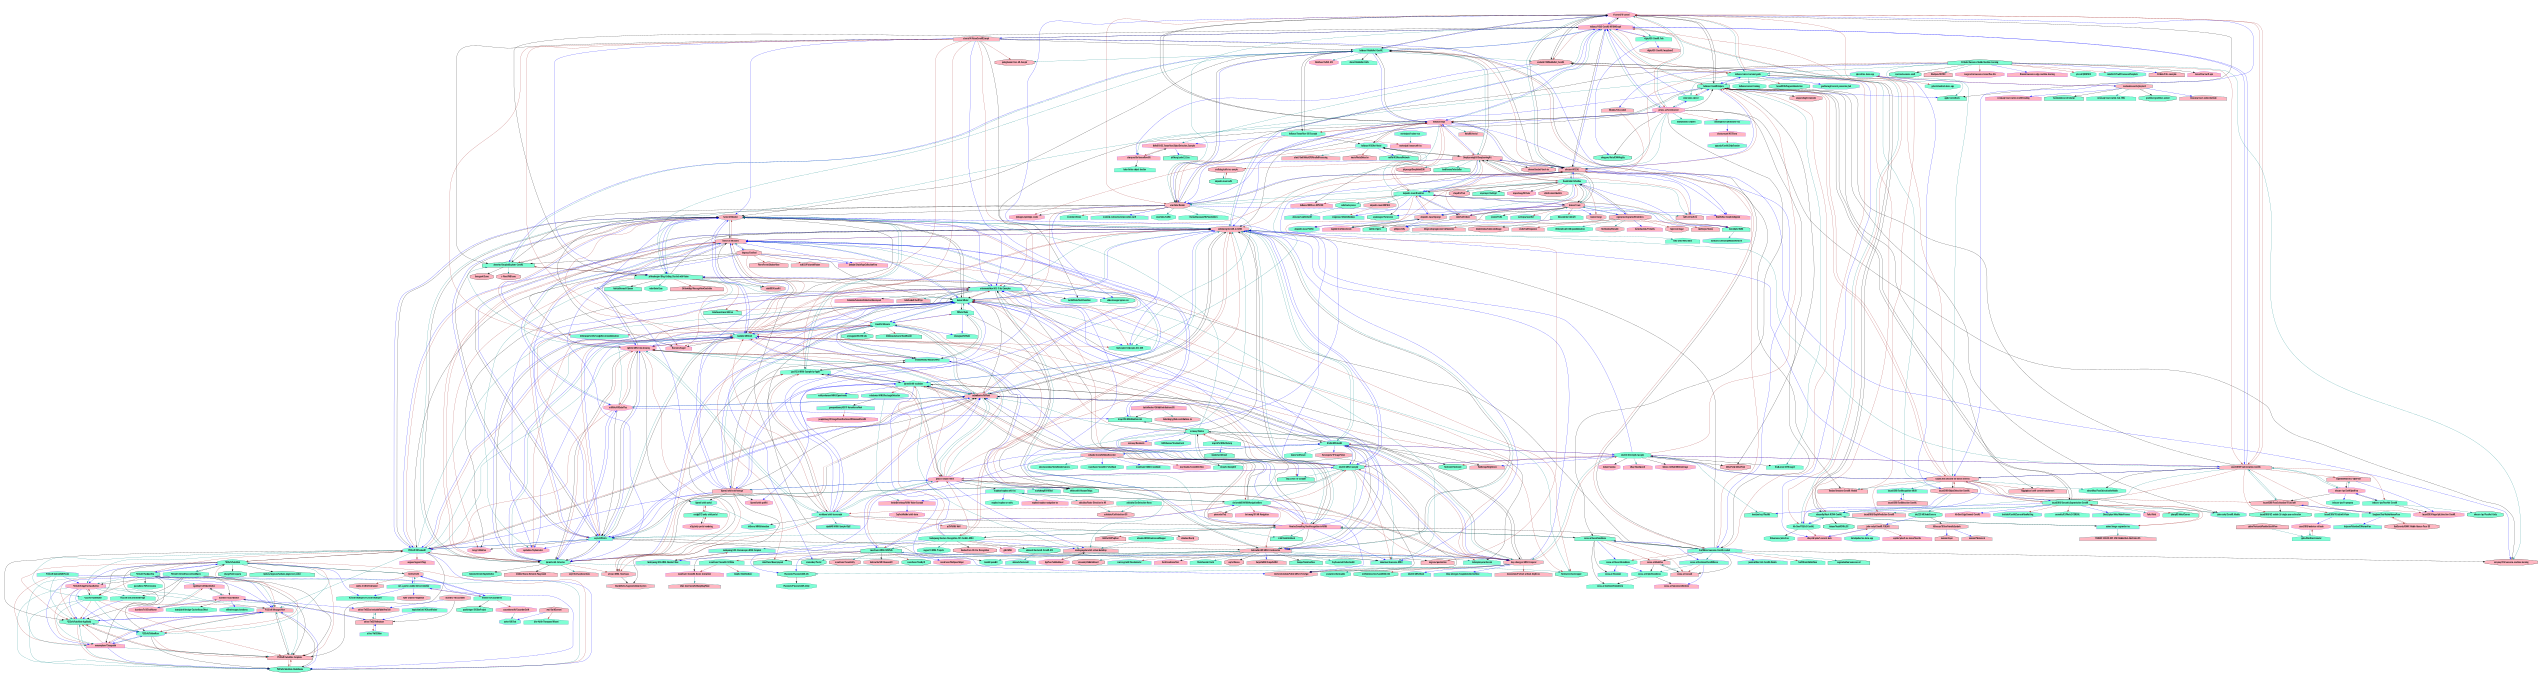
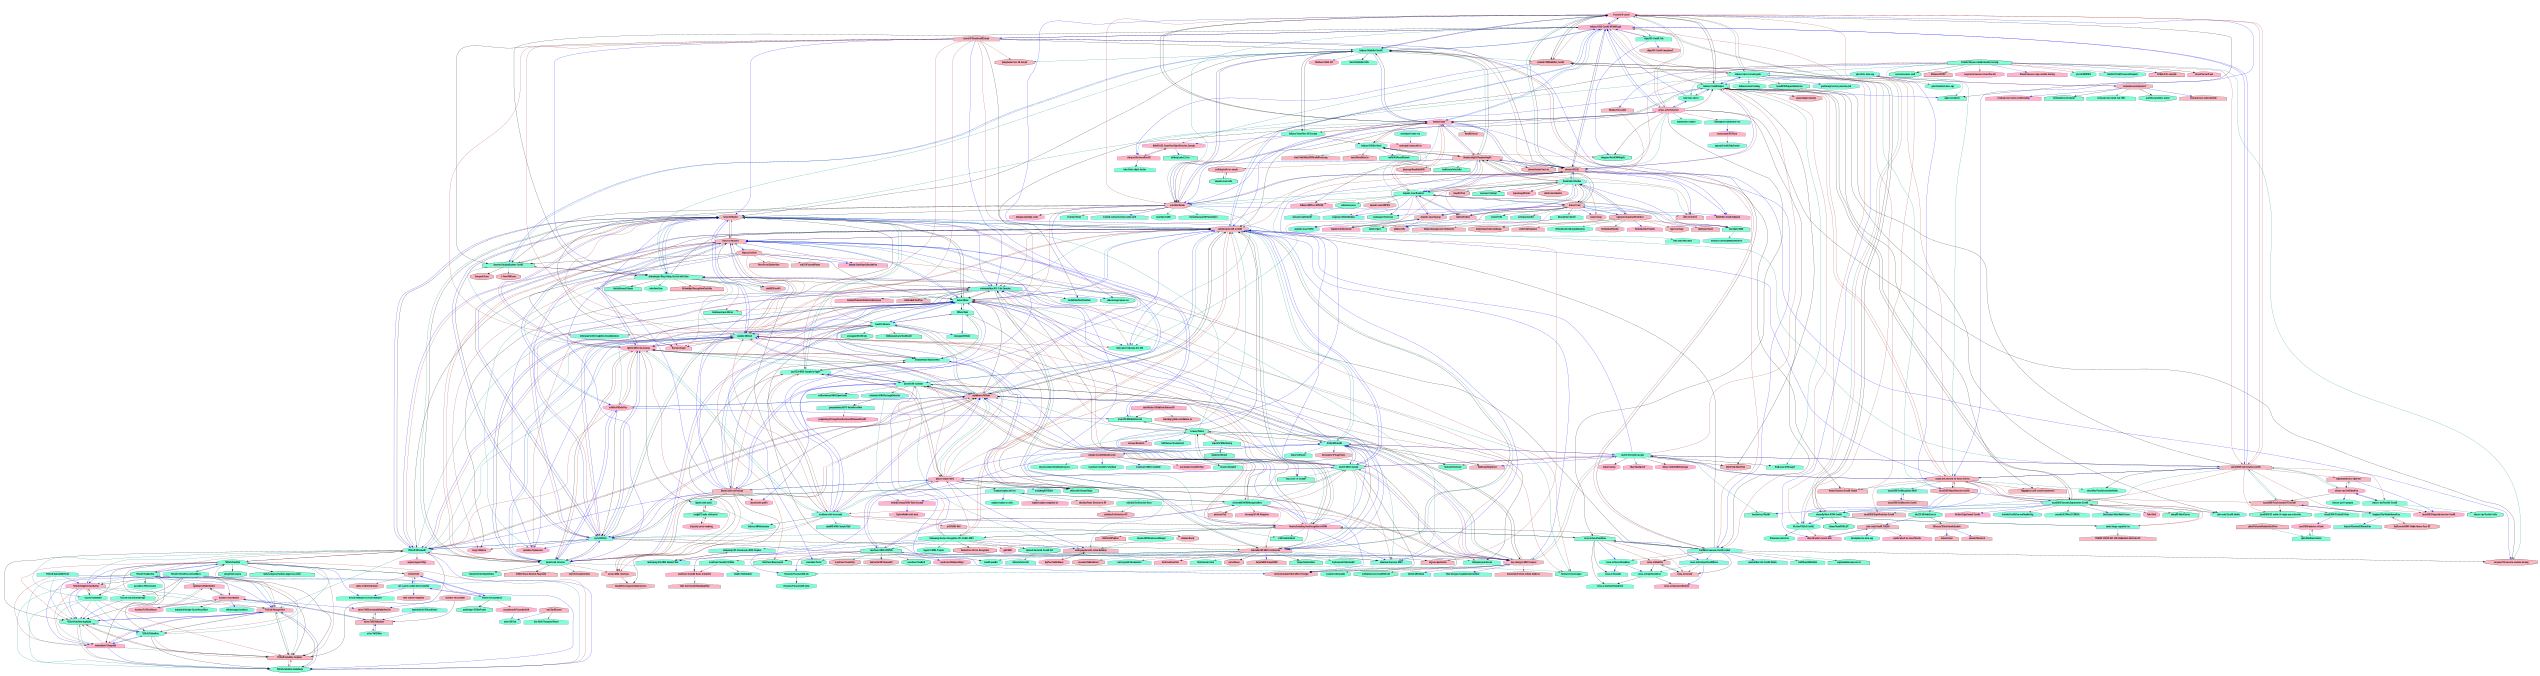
(1194, 168) -> (1487, 154)
(742, 457) -> (742, 457)
